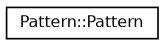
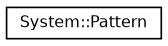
(82, 23) -> (84, 23)
